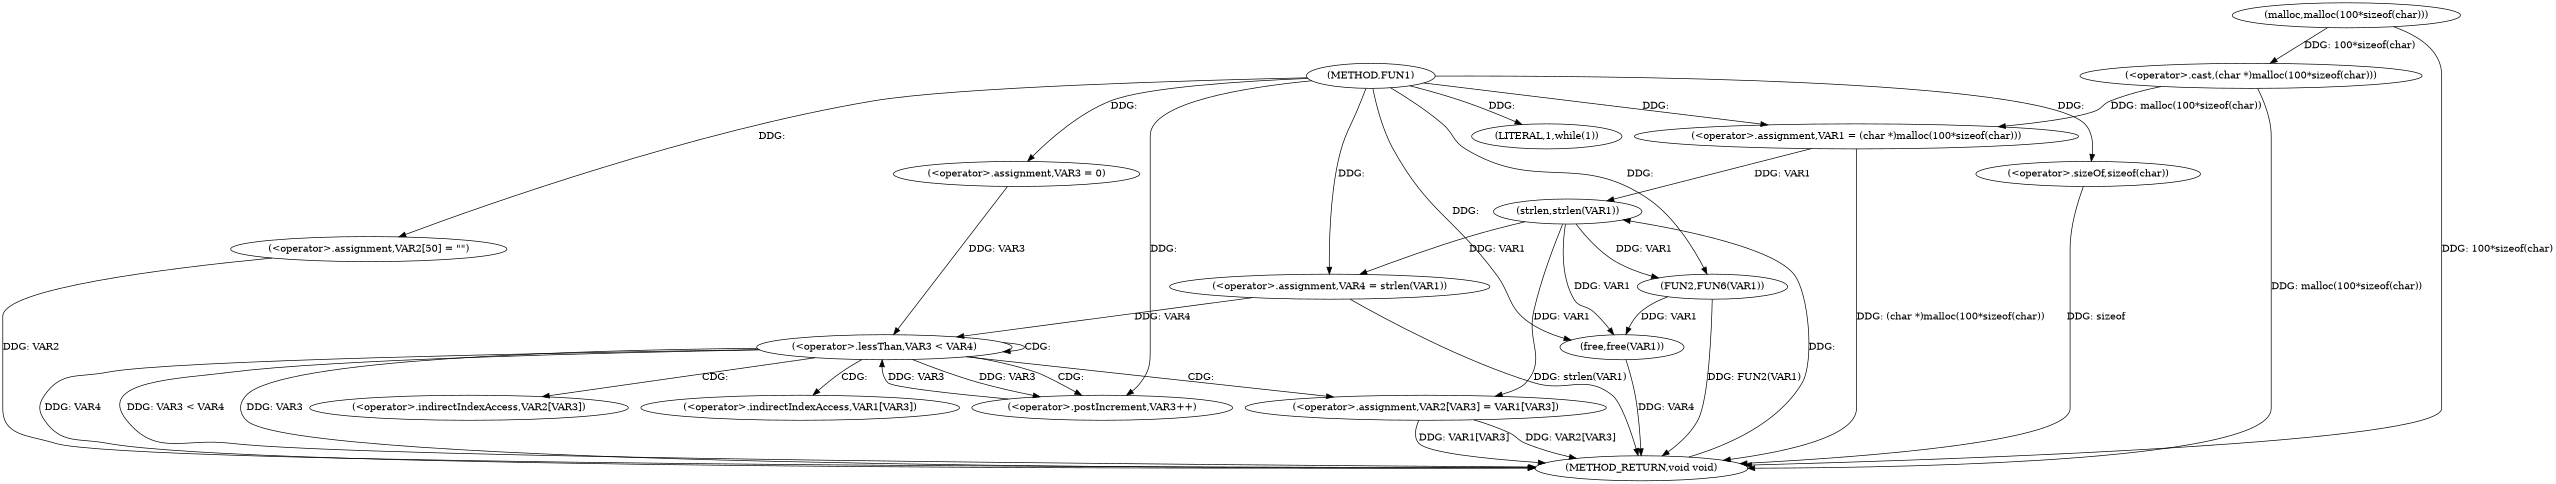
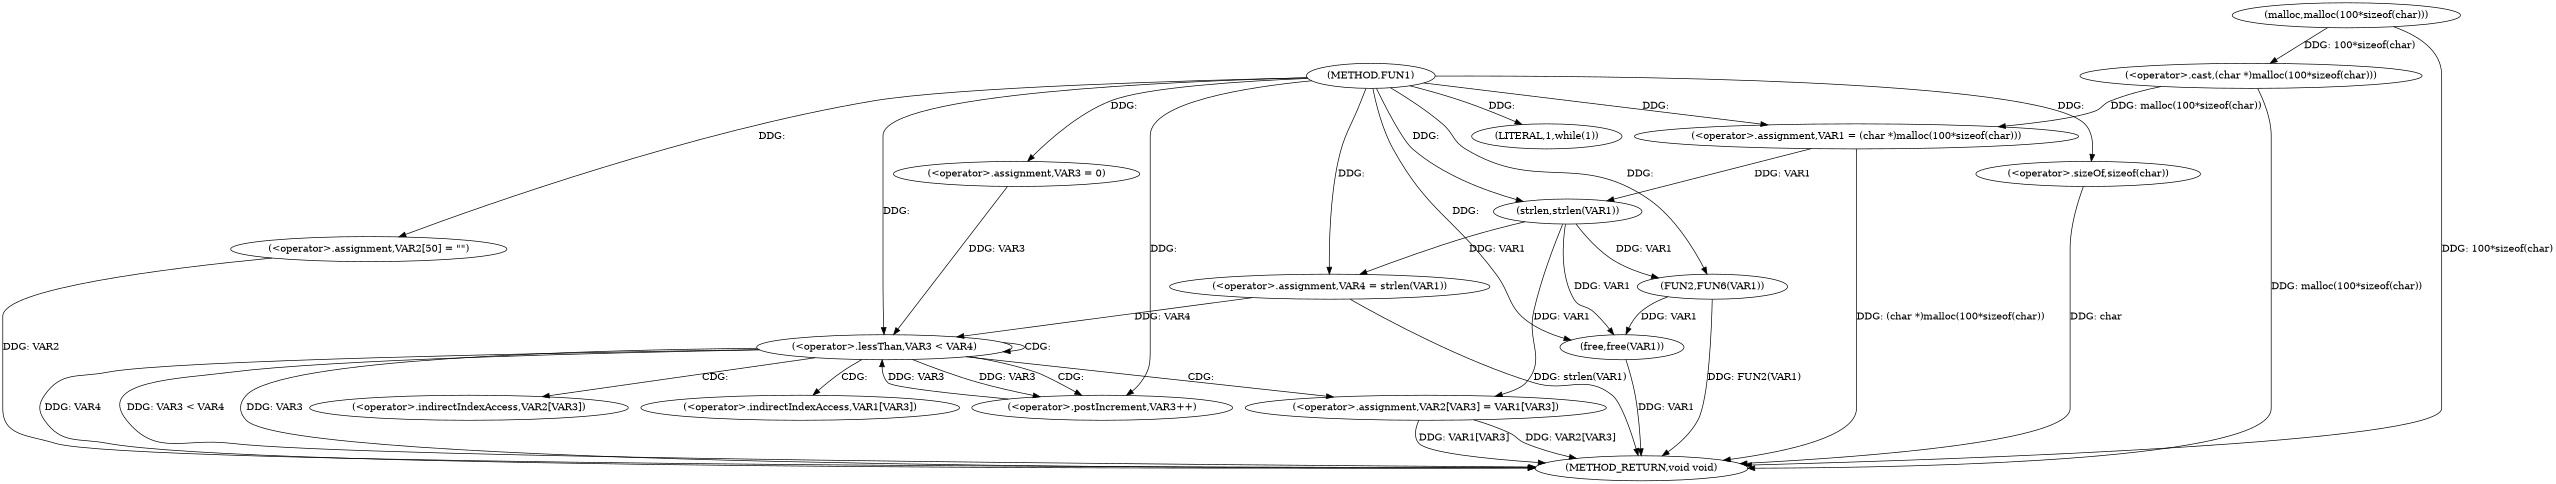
none -> (995, 98)
(1806, 310) -> (1431, 162)
(2096, 317) -> (2096, 317)
(1667, 408) -> (1667, 408)
